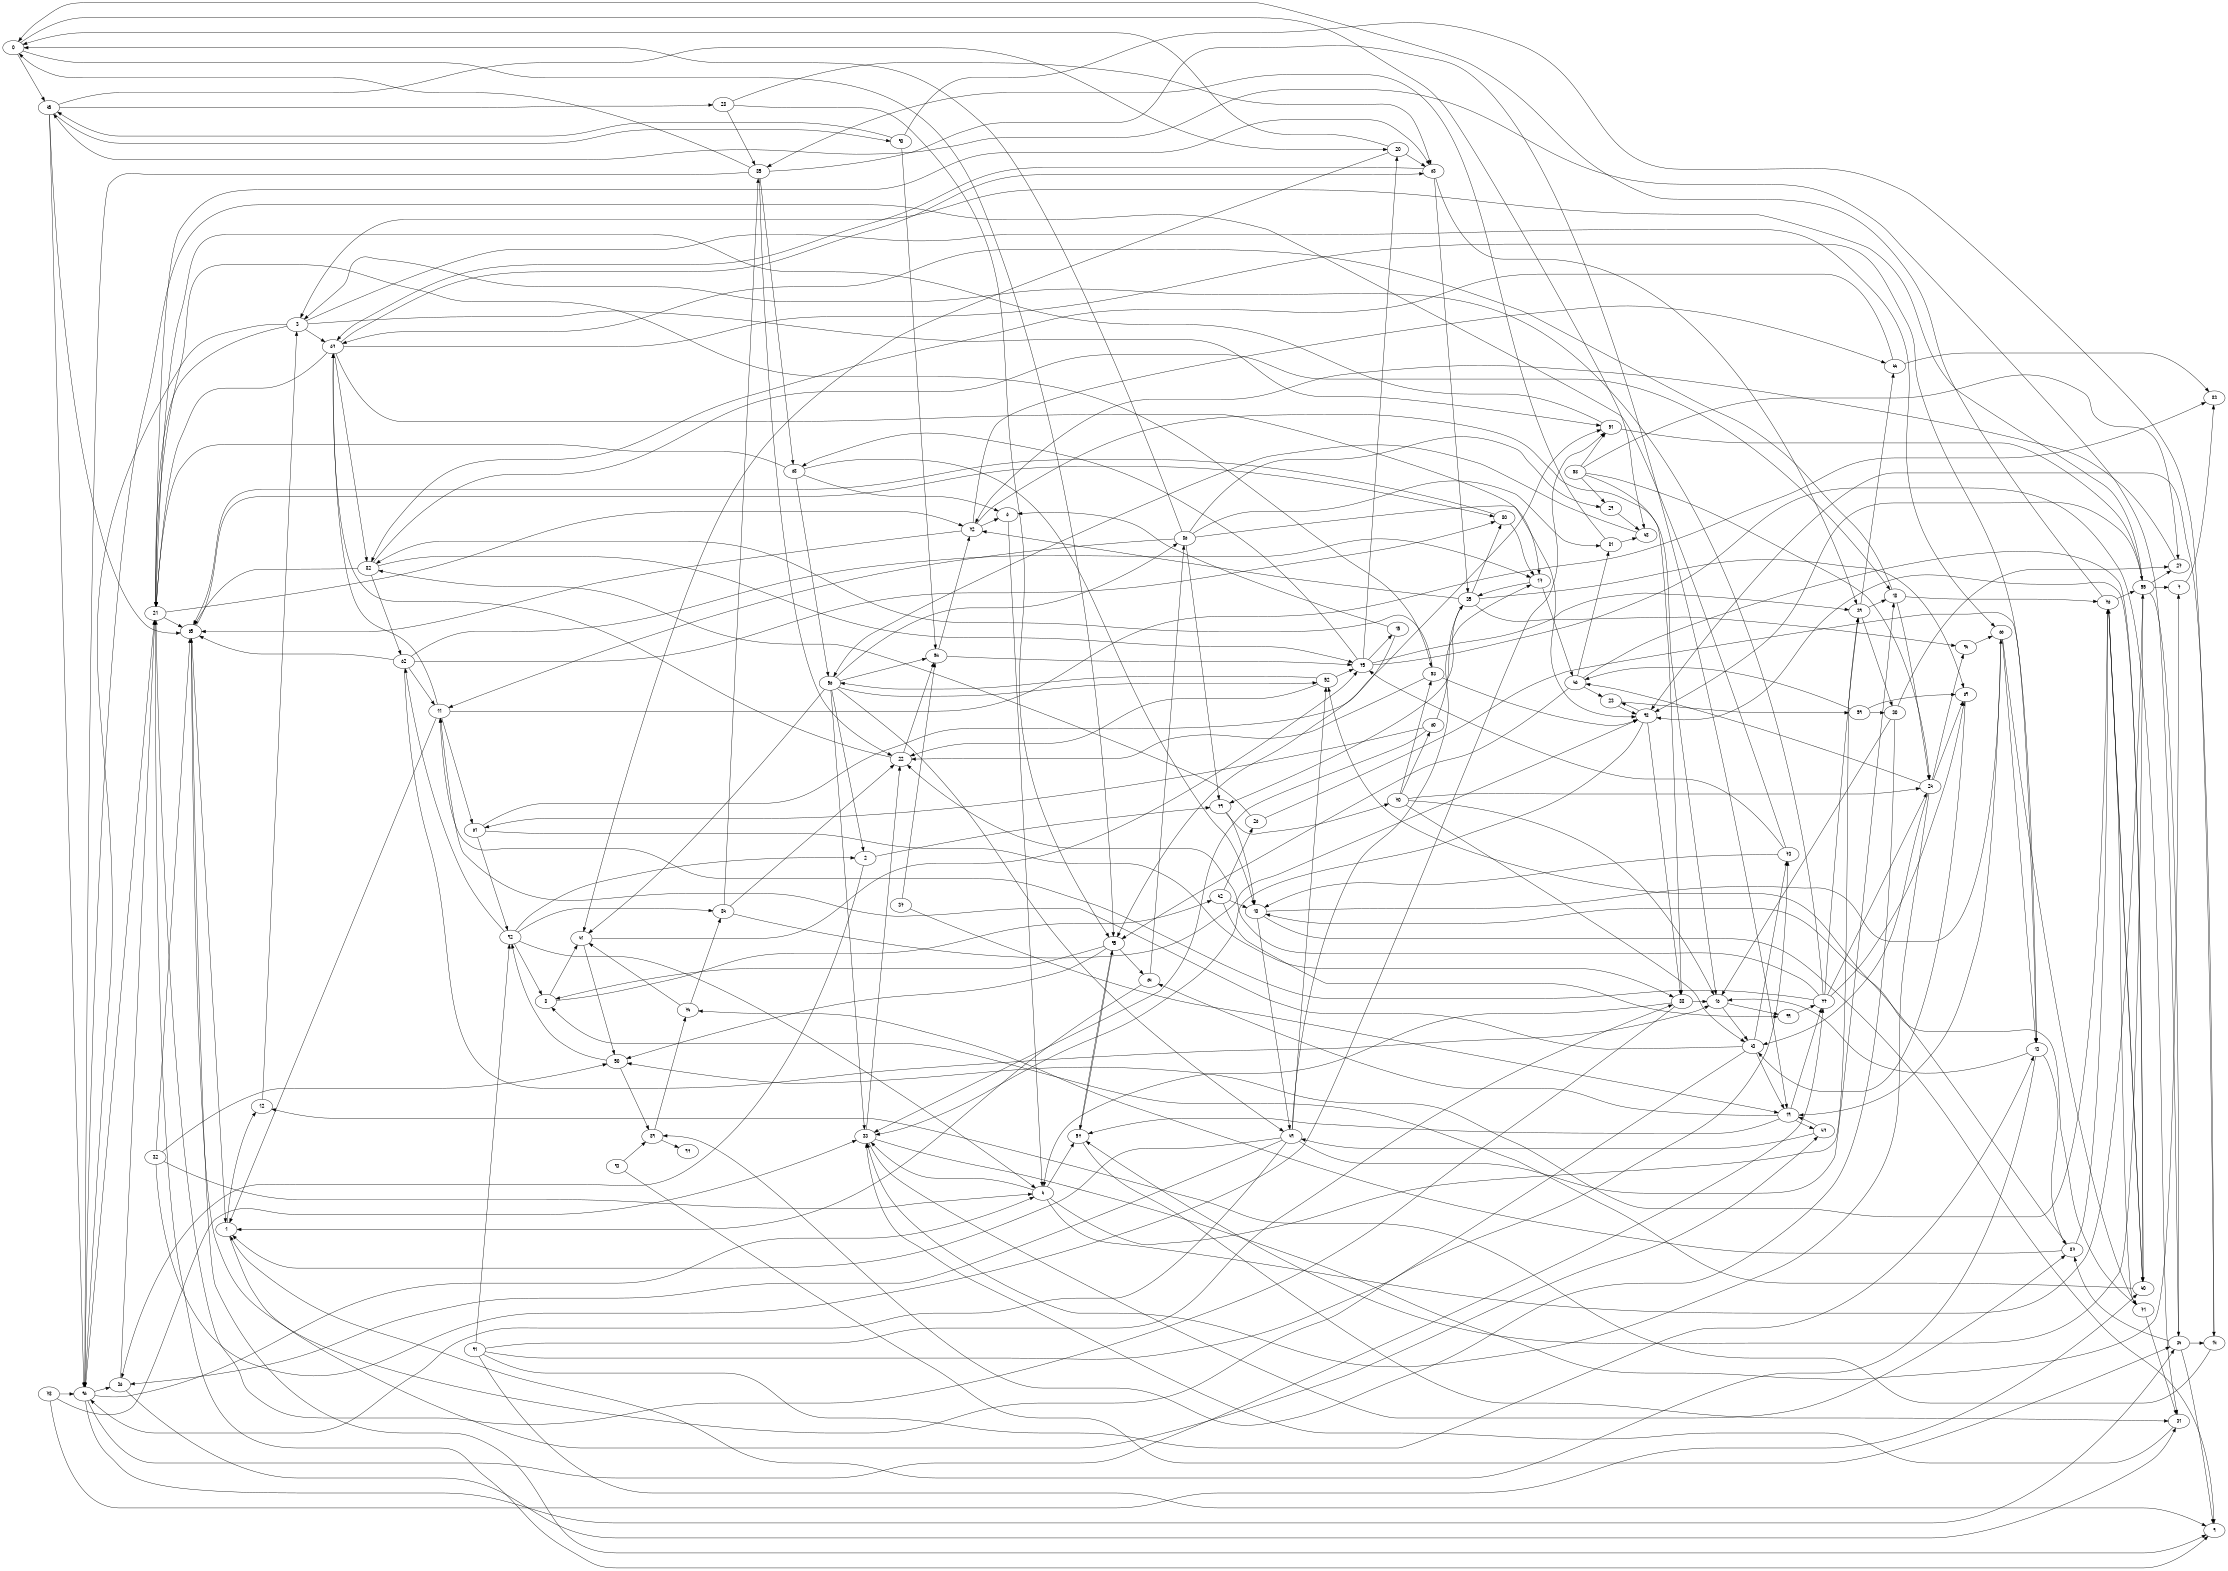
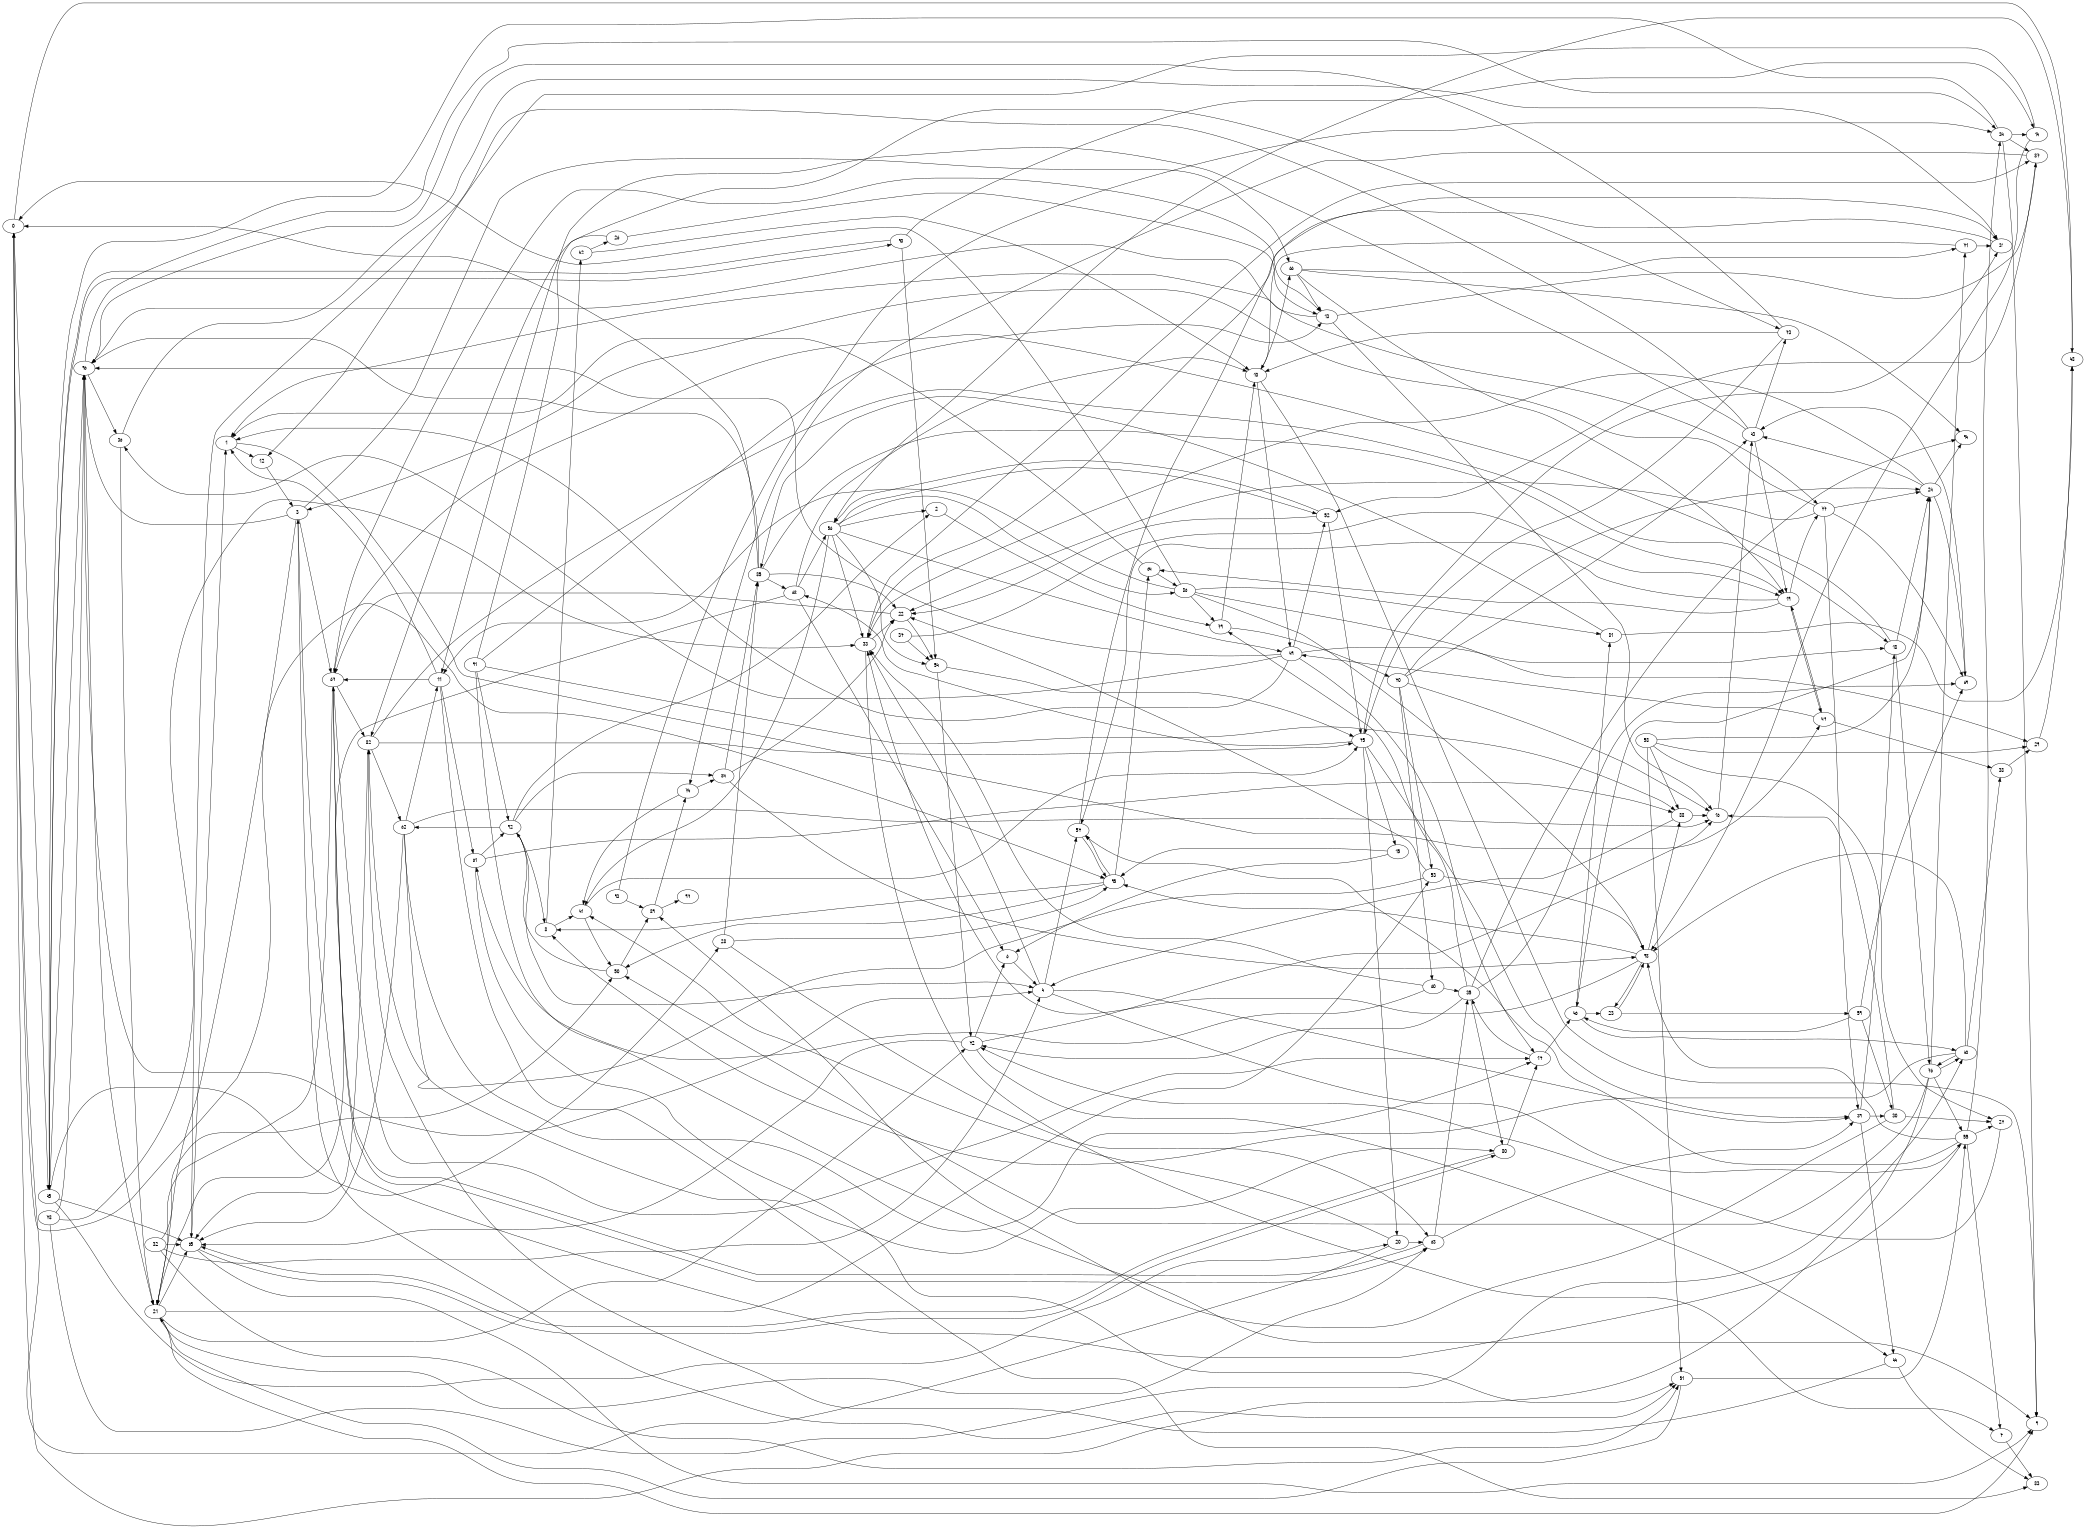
(1982, 641) -> (1647, 300)
none -> (2001, 771)
(1346, 809) -> (1395, 915)
(1083, 901) -> none
(2104, 929) -> none
(1788, 1016) -> none
(531, 1185) -> none
(678, 1405) -> none
